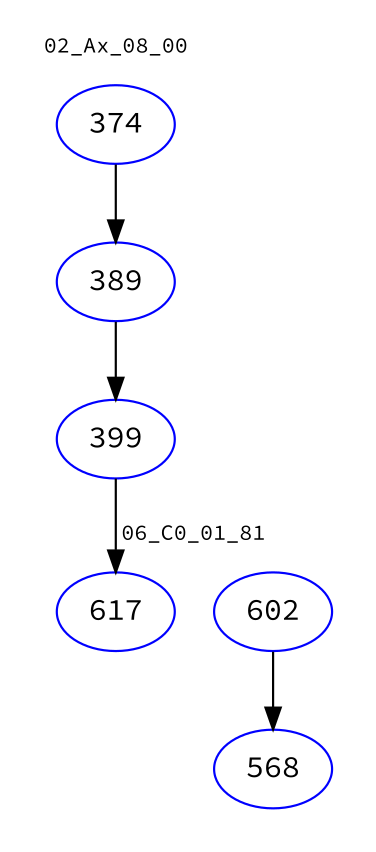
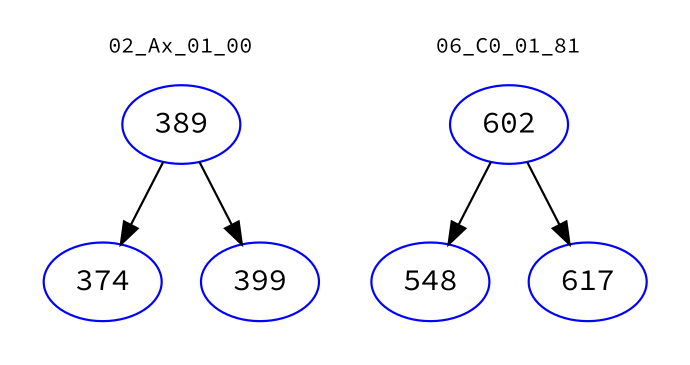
(117, 47) -> (181, 47)
(116, 192) -> (147, 193)
(116, 527) -> (543, 193)
(273, 769) -> (430, 282)
